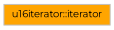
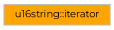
(57, 15) -> (57, 15)
